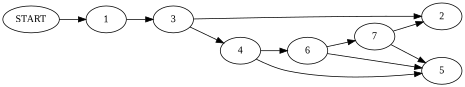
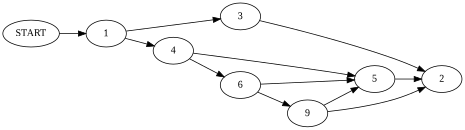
(203, 33) -> (136, 41)
(375, 37) -> (308, 113)
none -> (405, 79)
